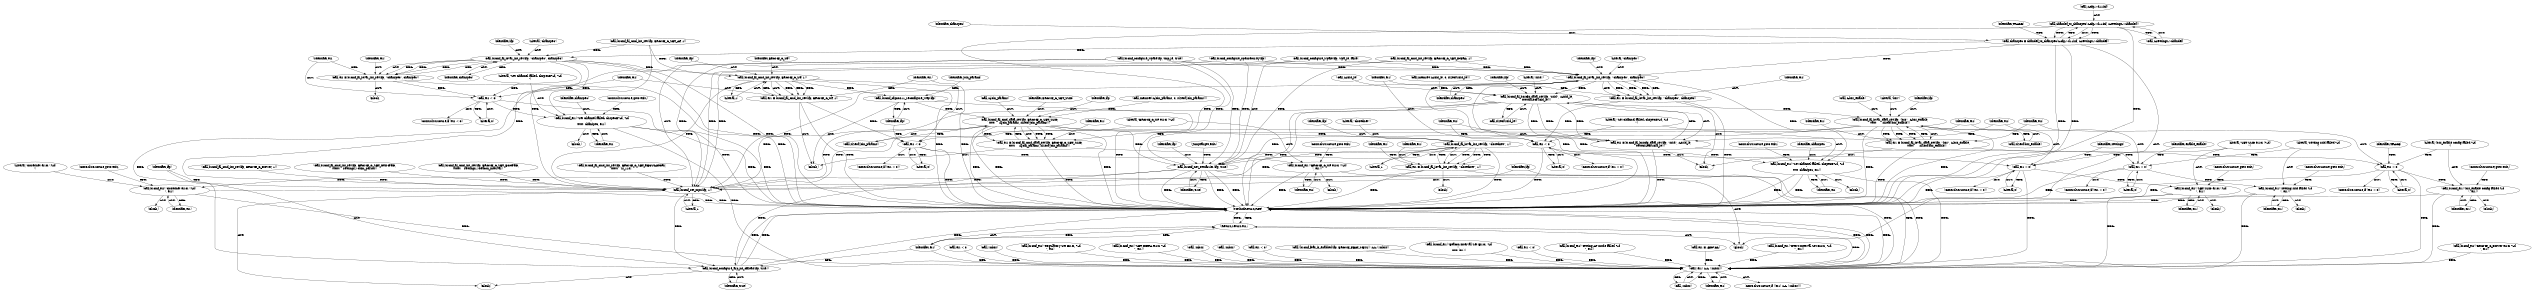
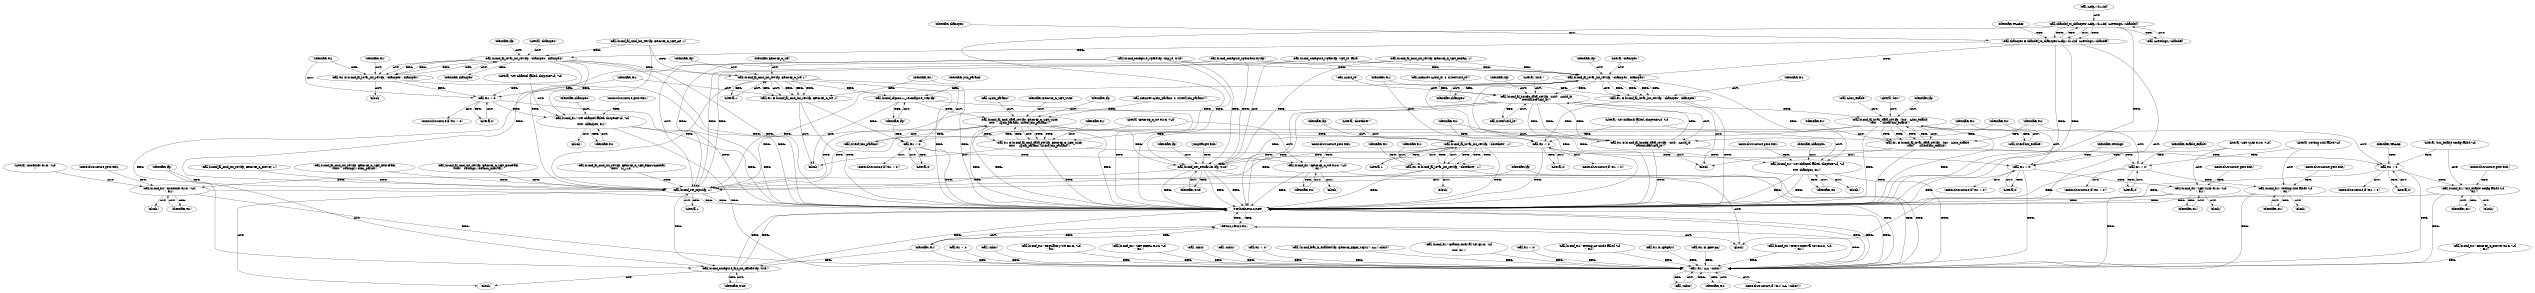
(1208, 155) -> (1208, 155)
(879, 190) -> none
none -> (1660, 248)
